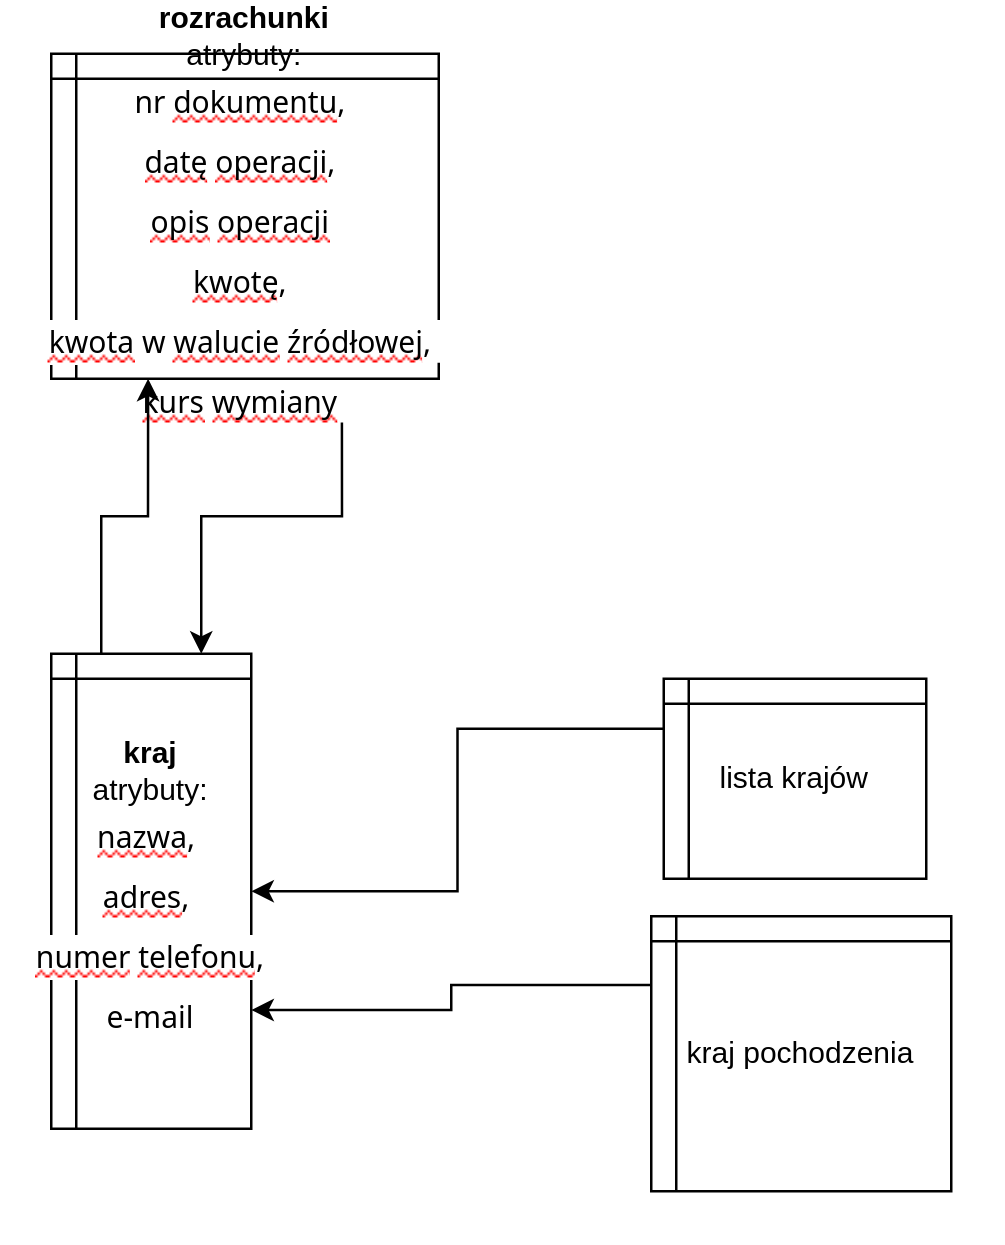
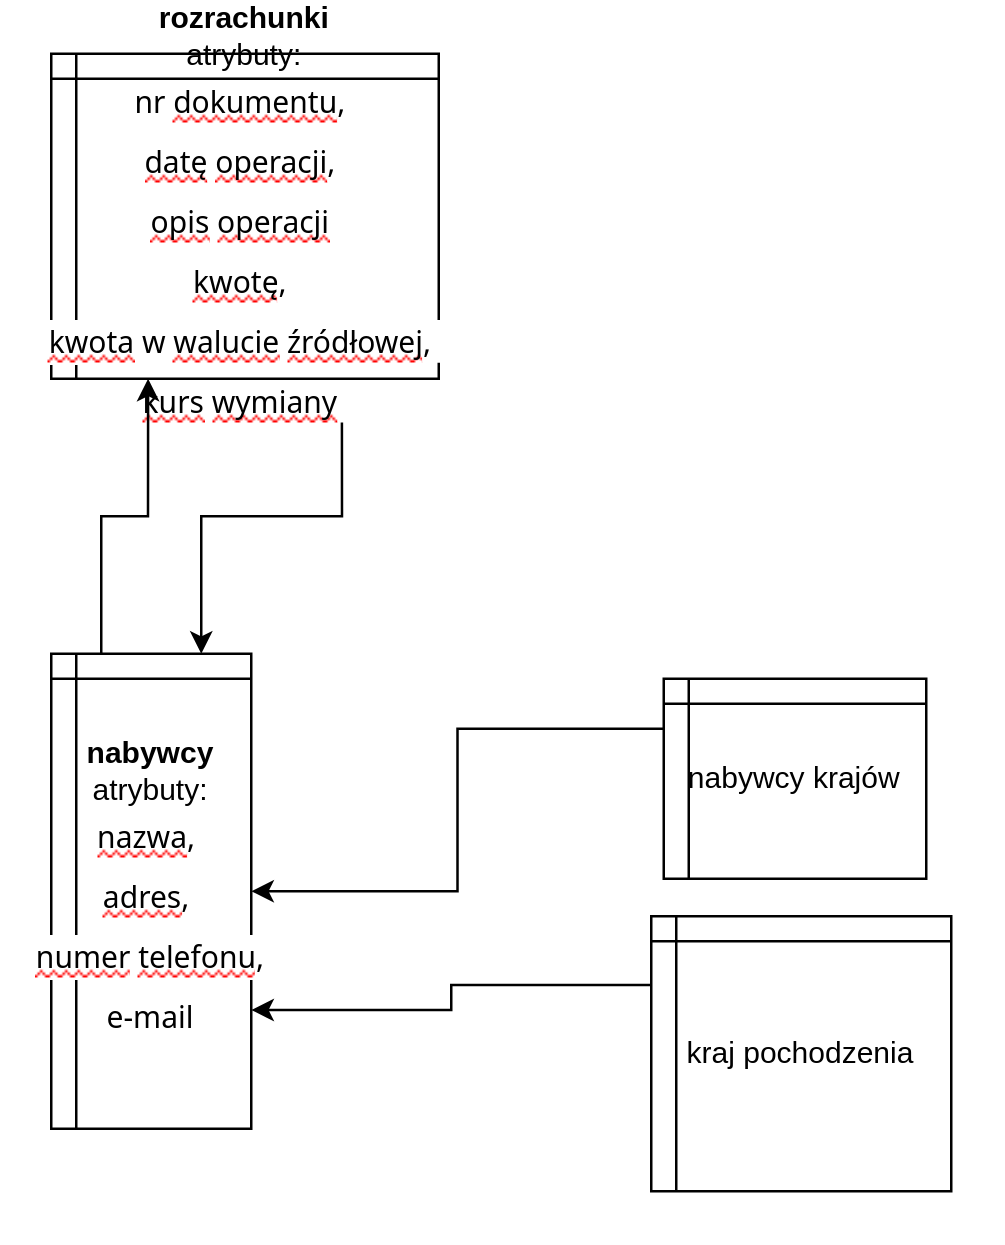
(795, 779) -> (795, 779)
(151, 891) -> (151, 891)
